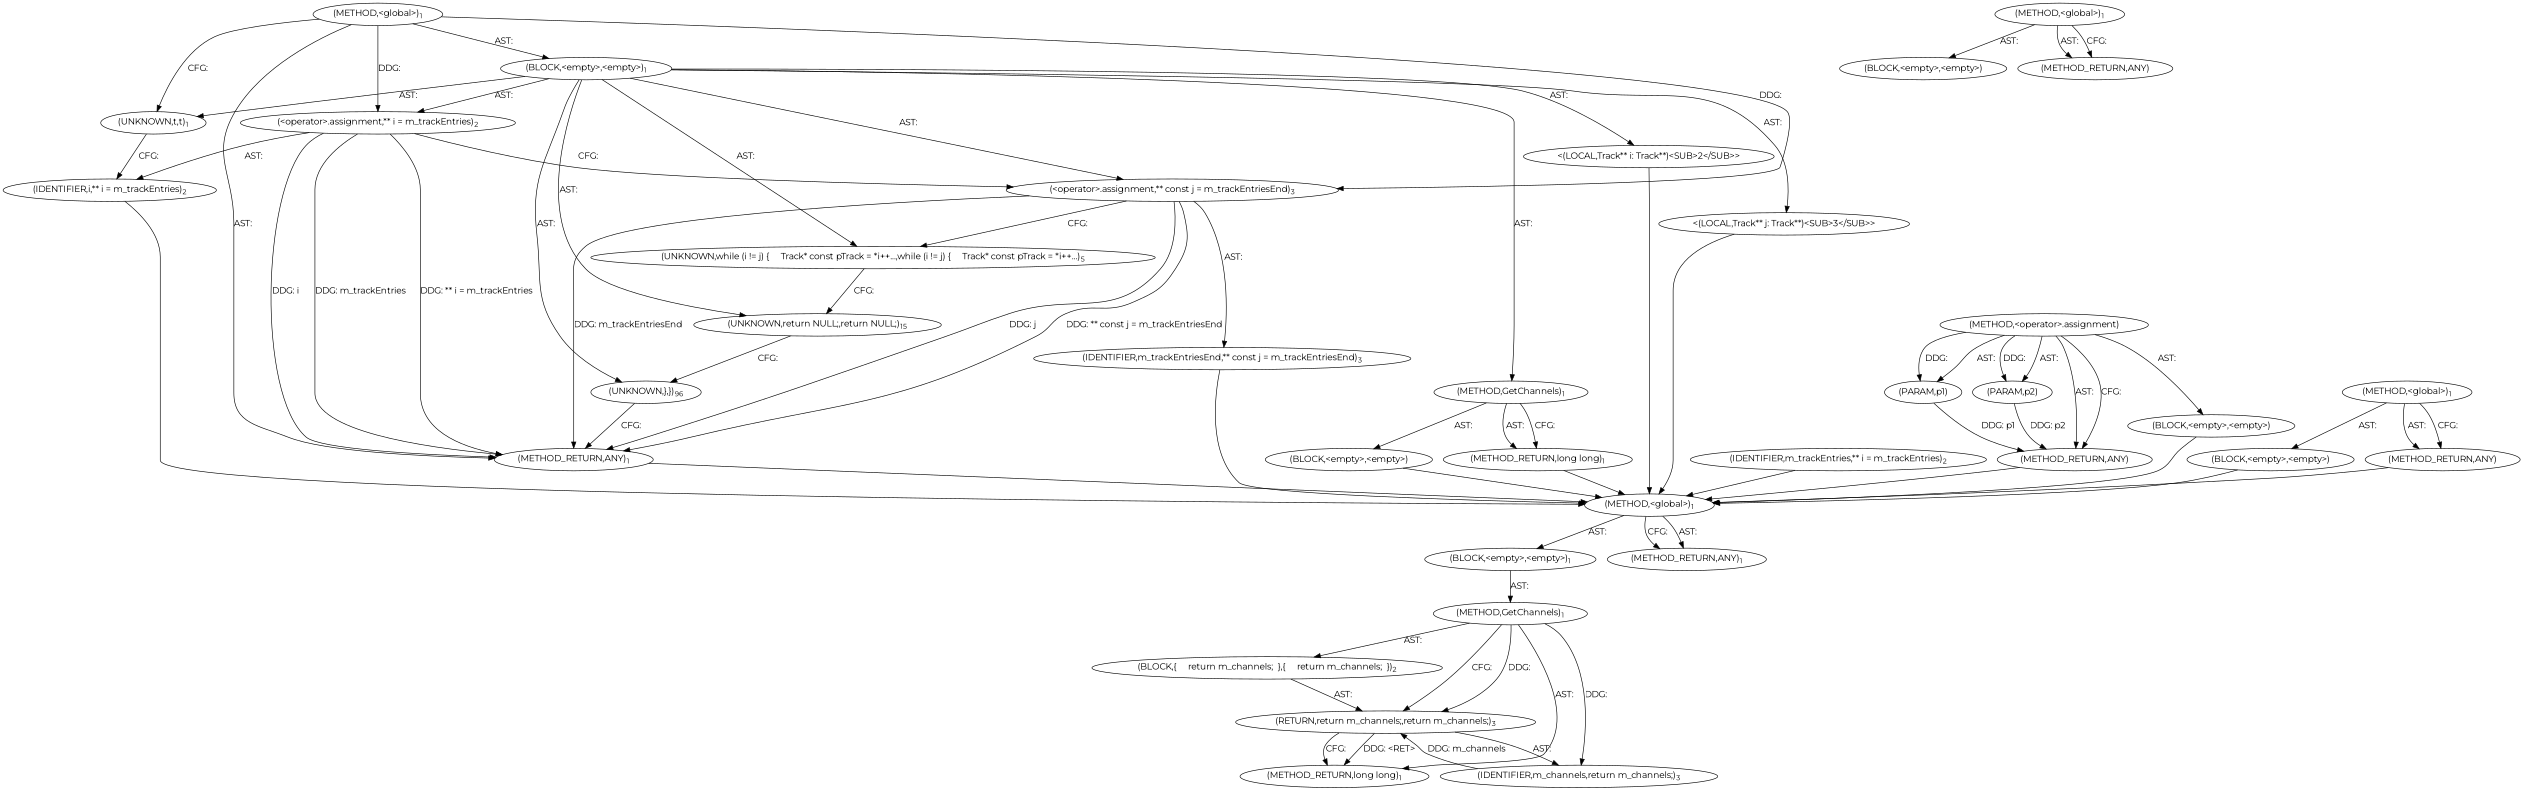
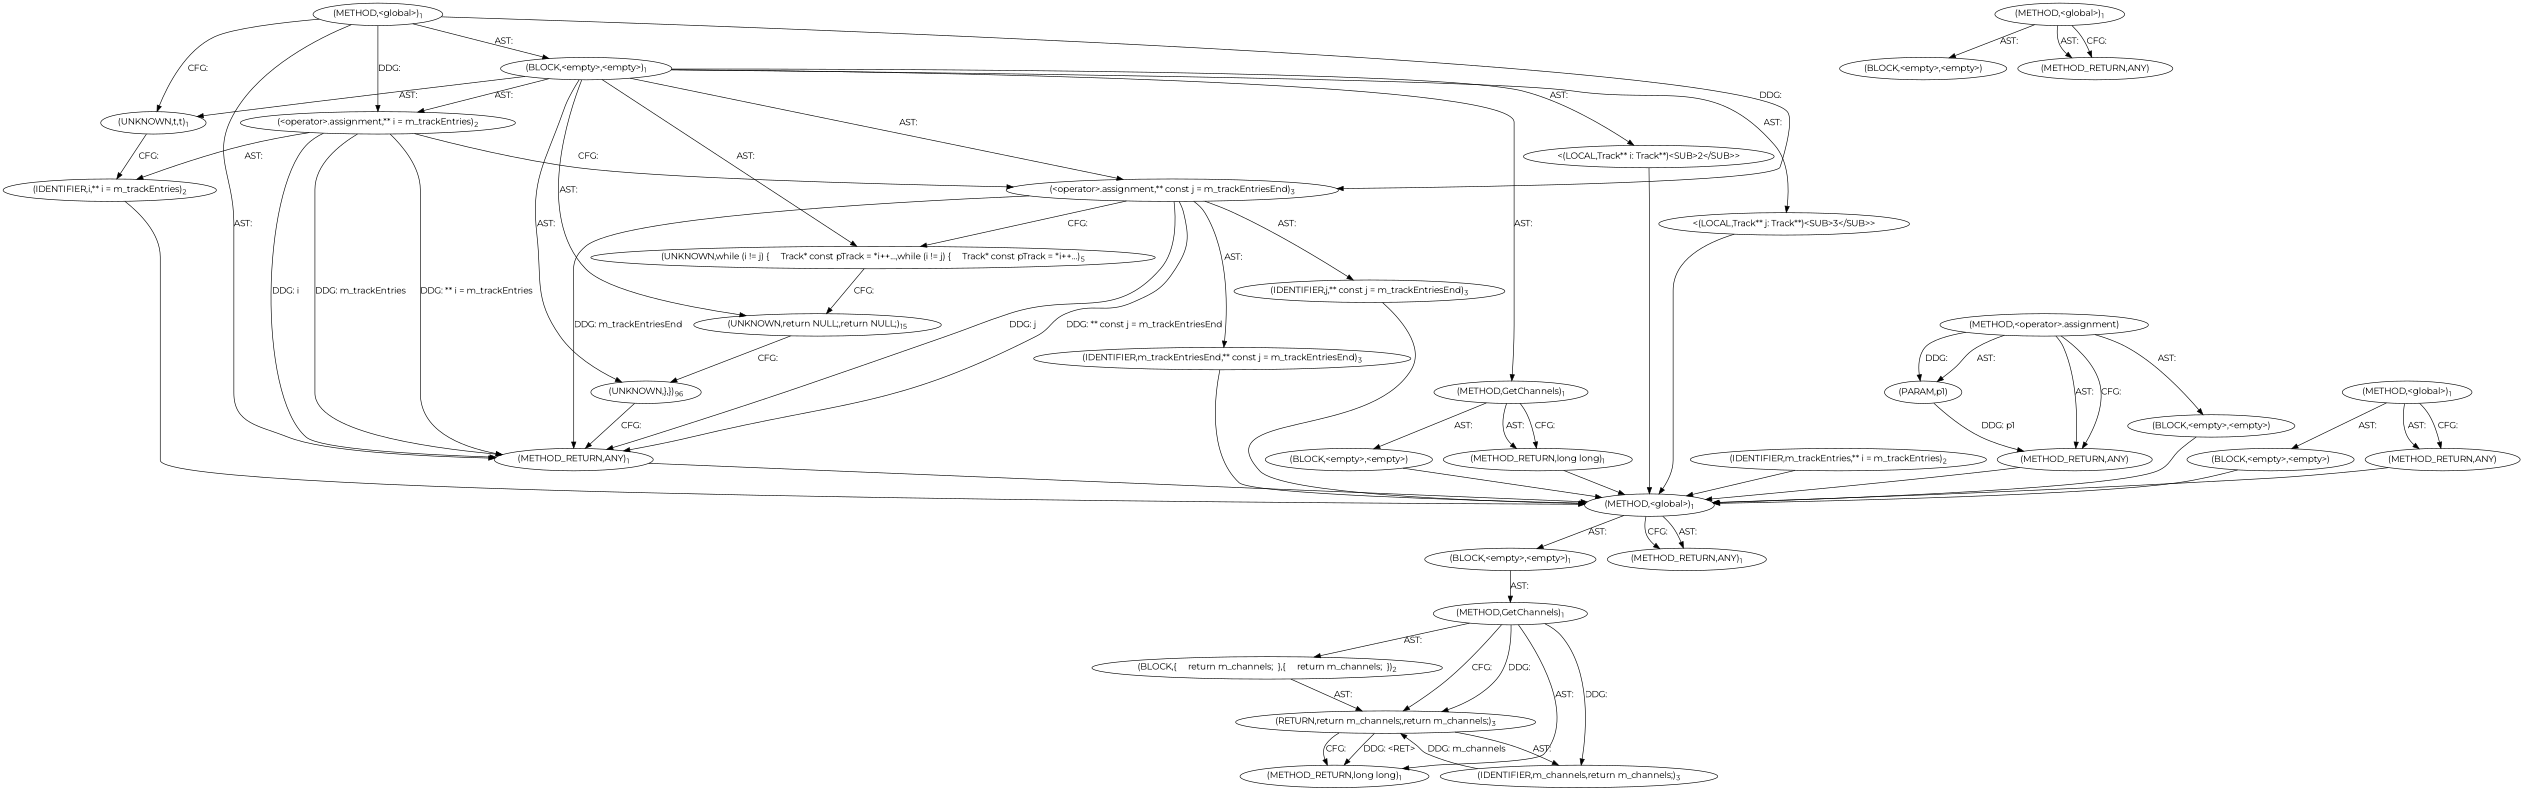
none -> (1369, 291)
(2012, 392) -> none
